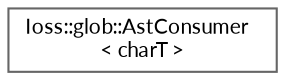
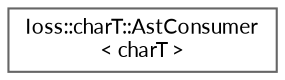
(143, 40) -> (143, 40)
